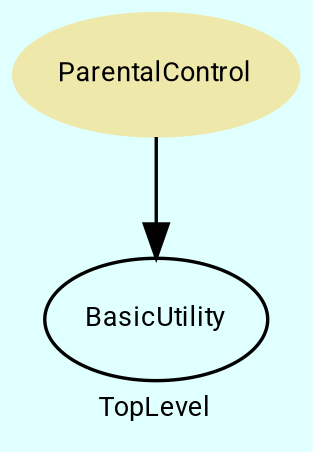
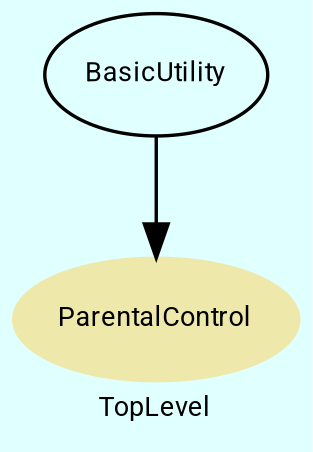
(156, 180) -> (156, 180)
